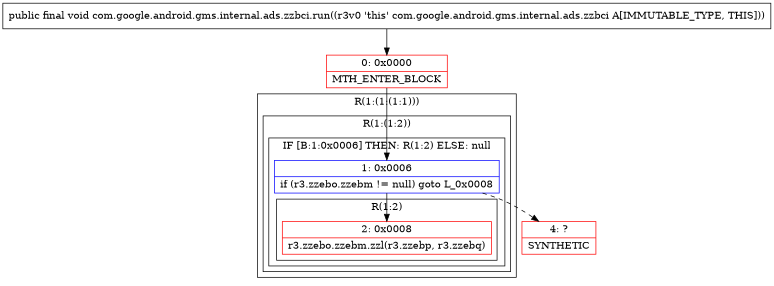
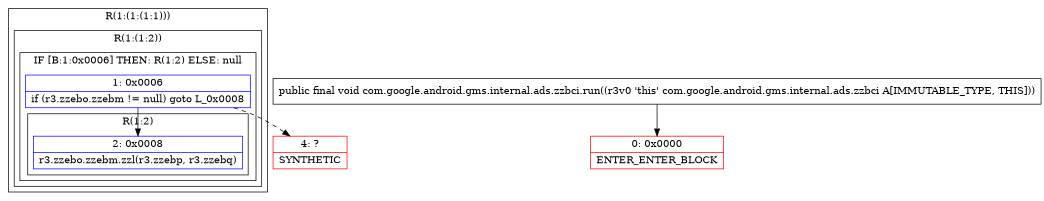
(387, 79) -> (657, 160)
(387, 120) -> none
(387, 238) -> (138, 153)
